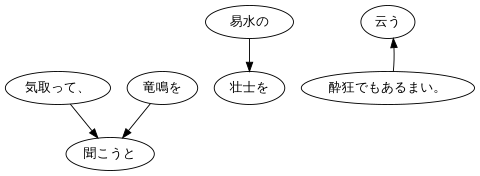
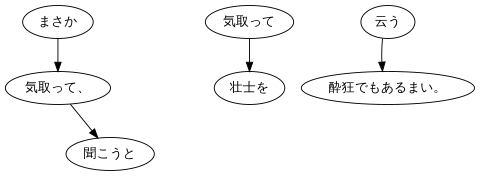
none -> (58, 22)
(250, 22) -> (250, 22)
(394, 59) -> (382, 50)
(162, 88) -> none
